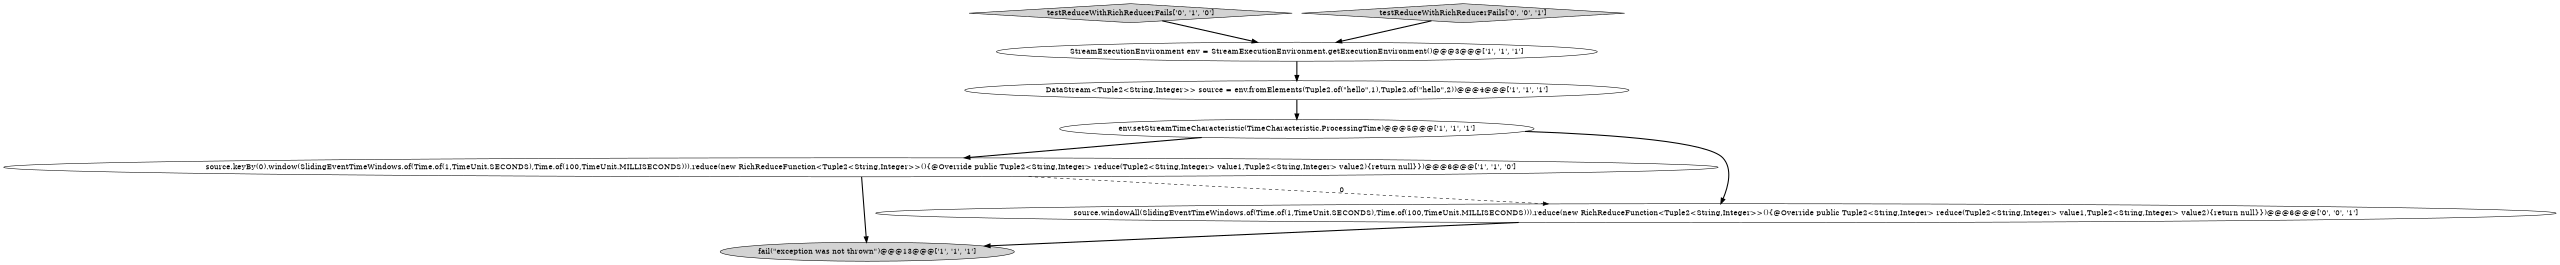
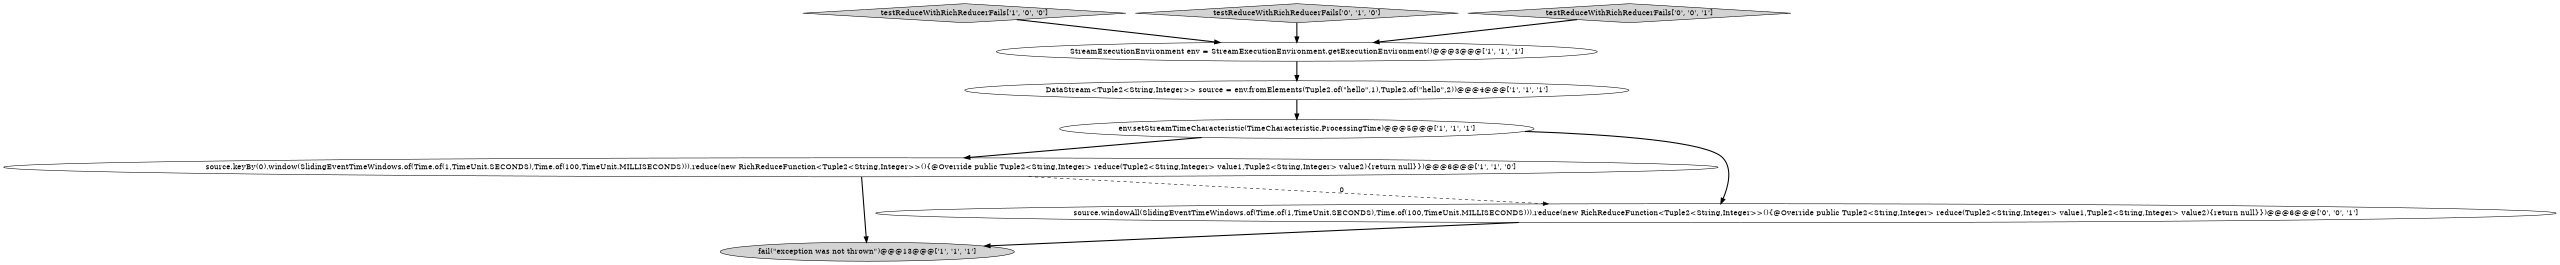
none -> (964, 13)
